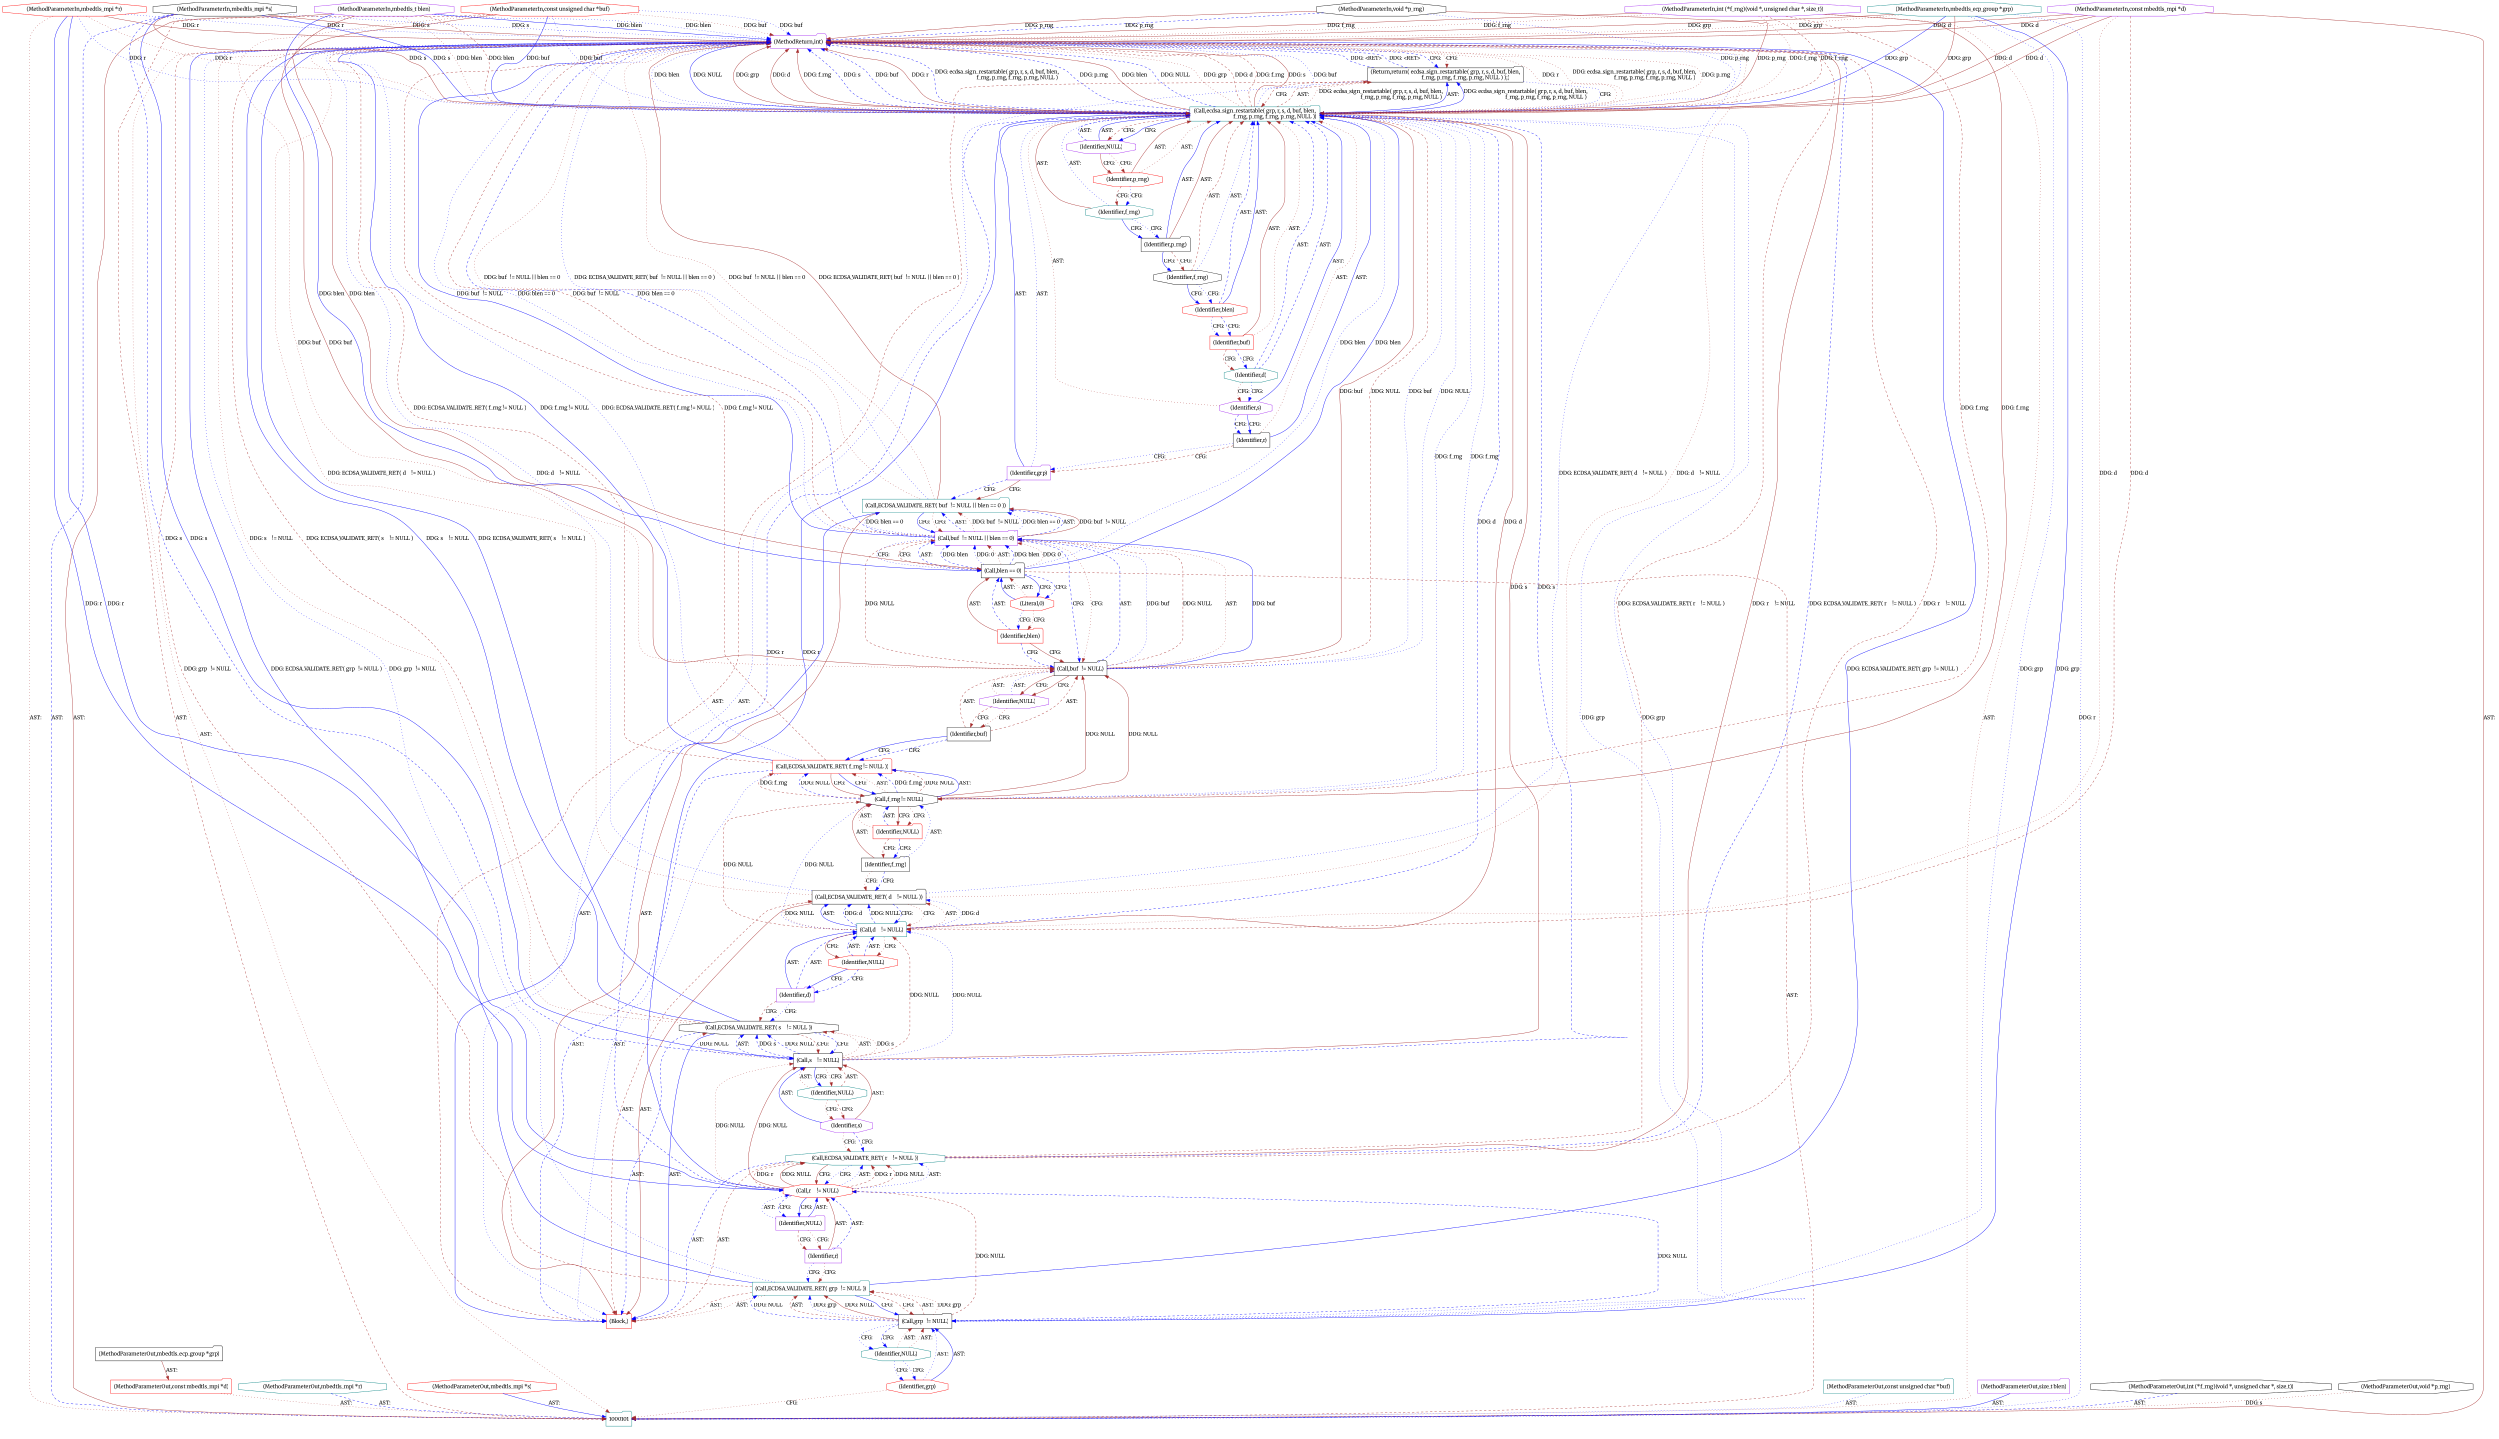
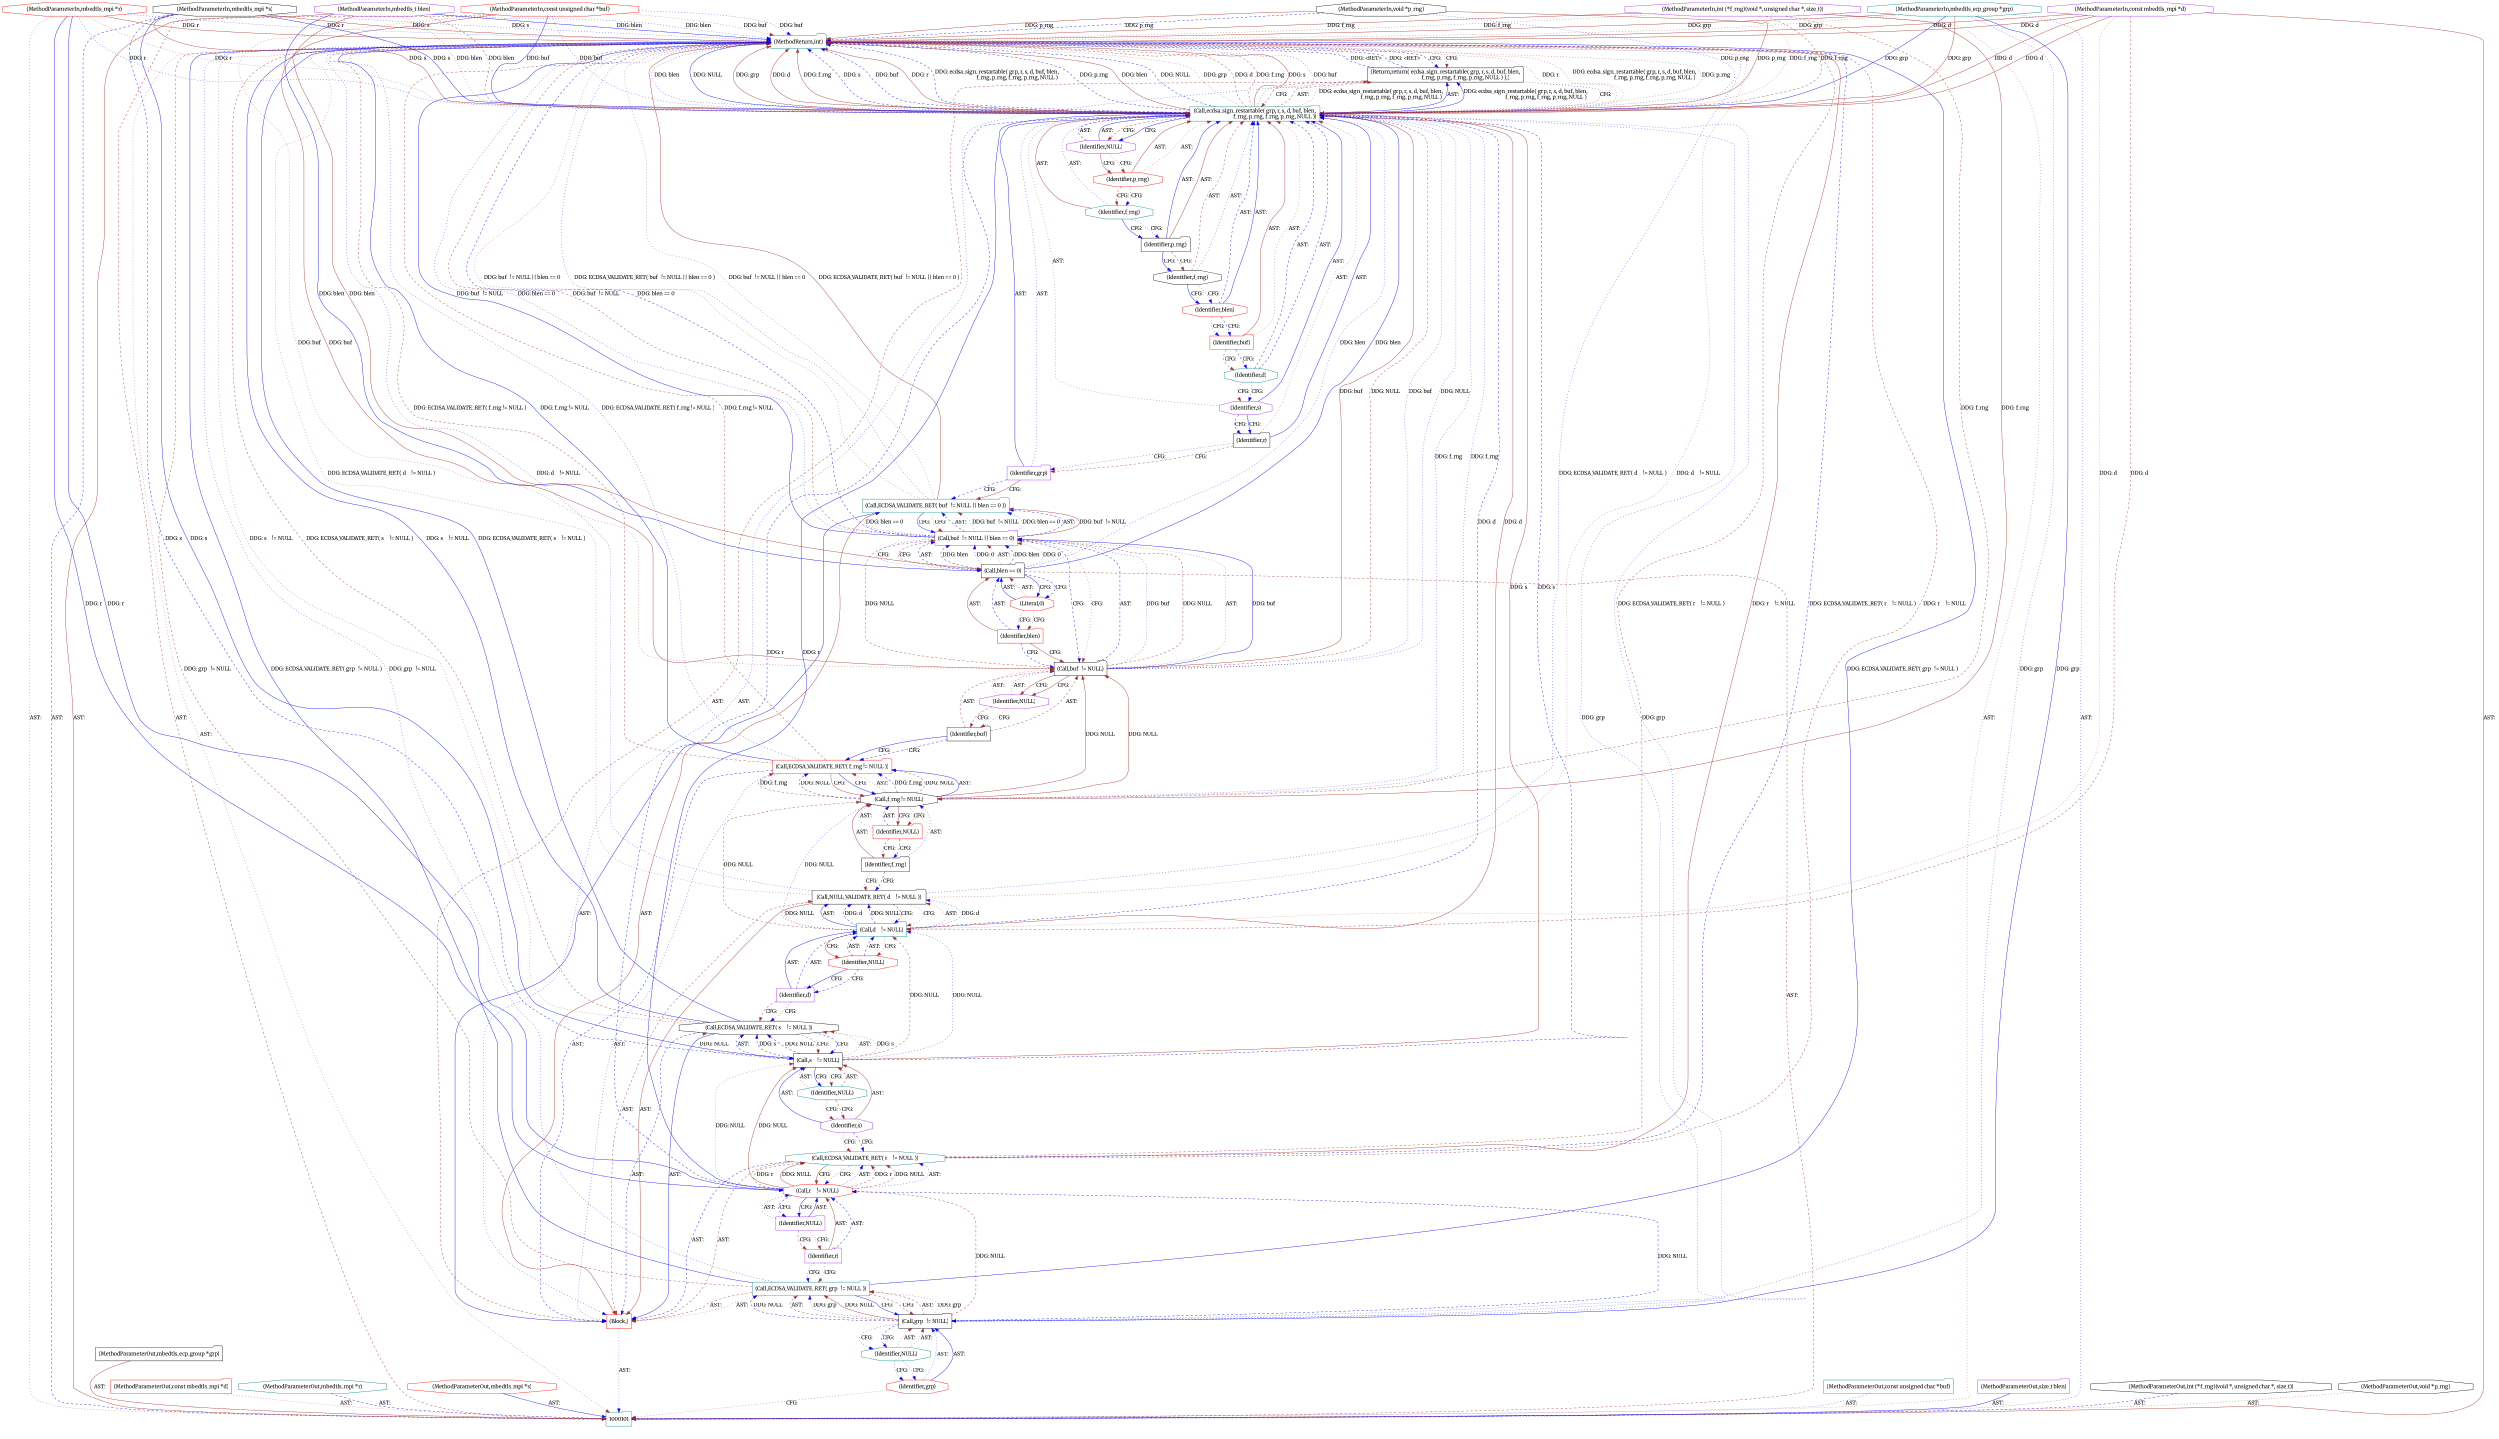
(799, 42) -> (799, 42)
(2087, 718) -> (2087, 718)
(869, 897) -> (869, 897)
(165, 1369) -> (318, 1413)
none -> (619, 1369)
(2254, 1403) -> (2254, 1403)
